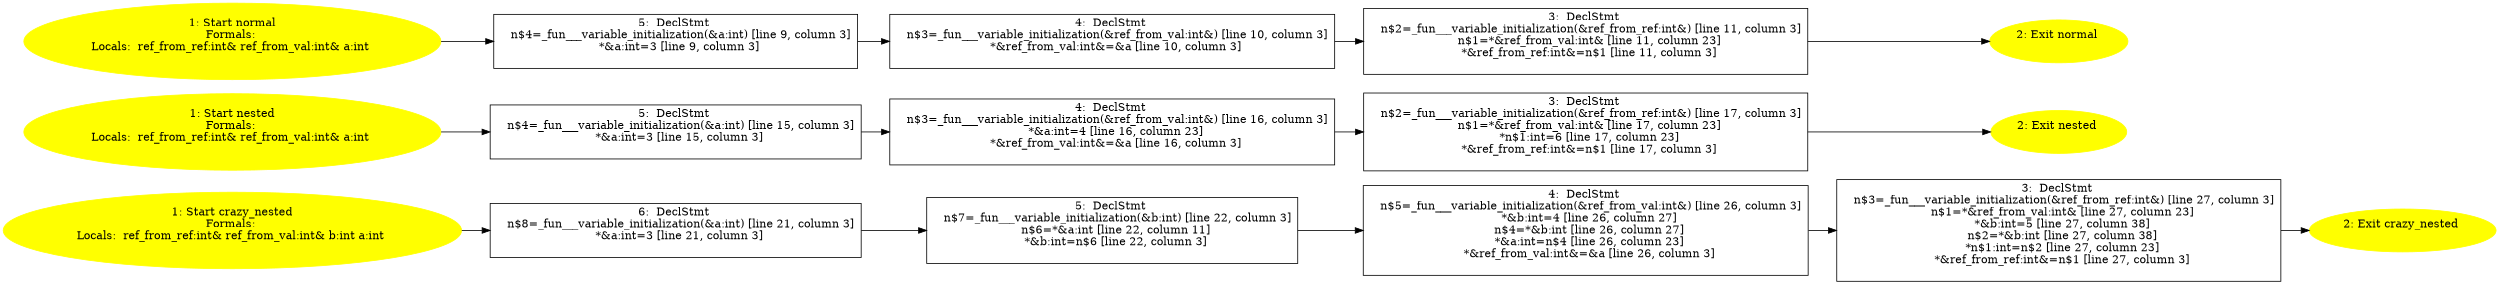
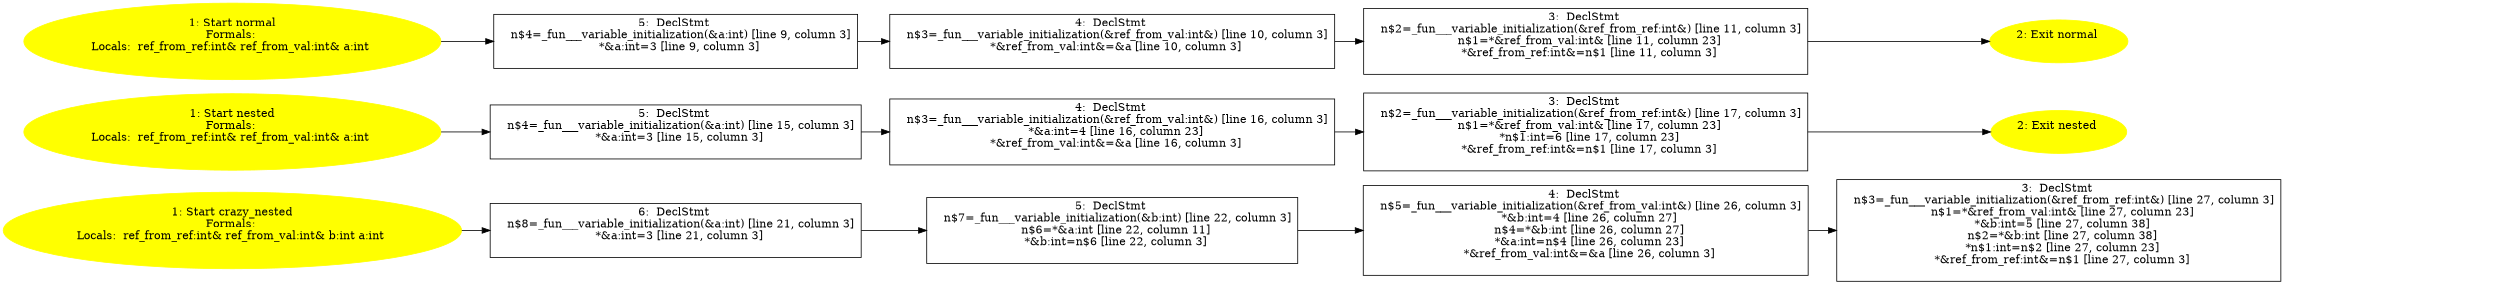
(2403, 230) -> none
